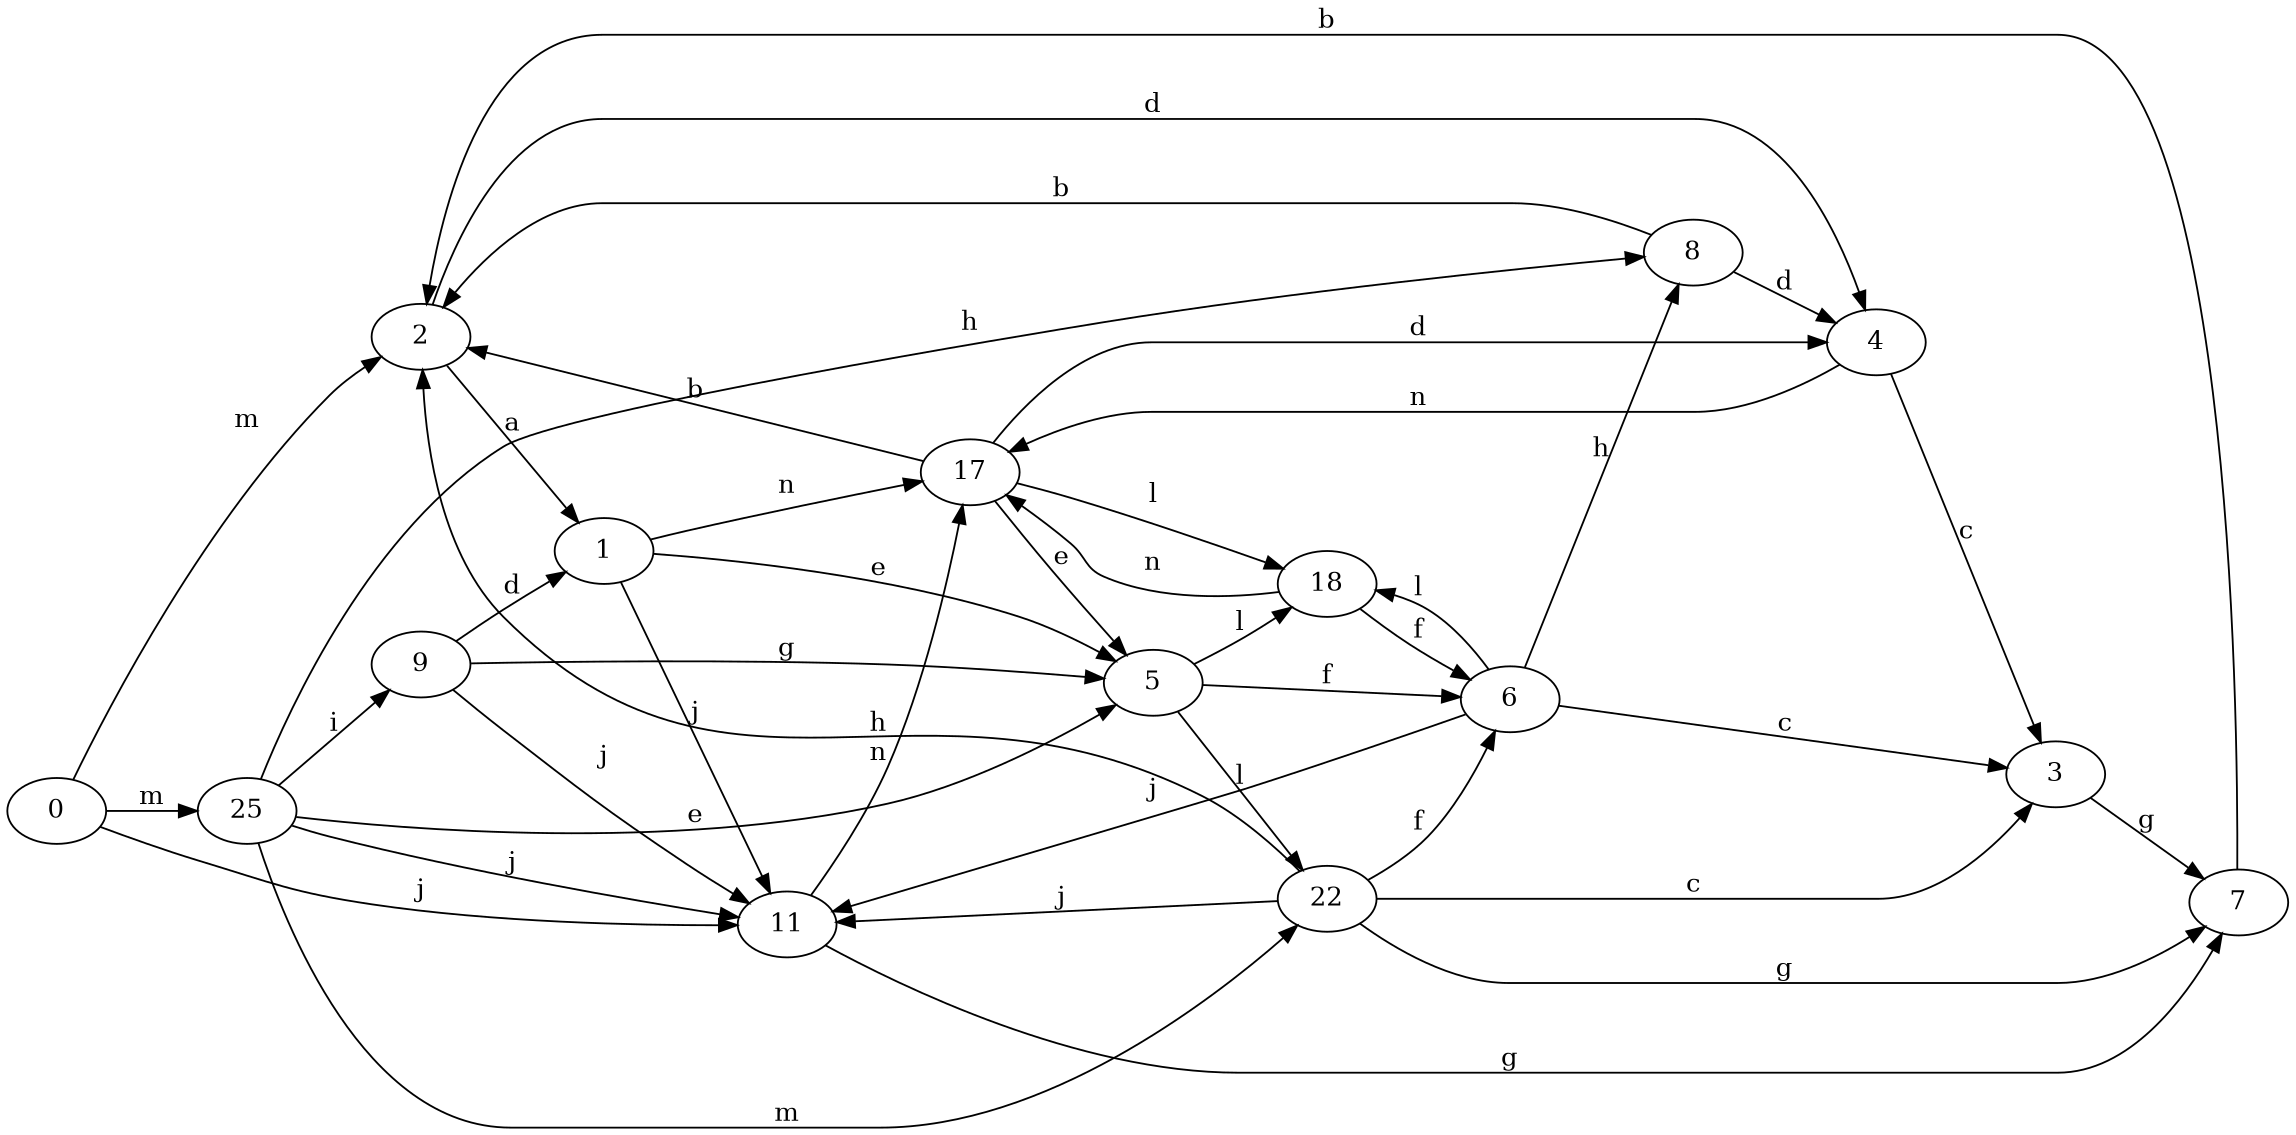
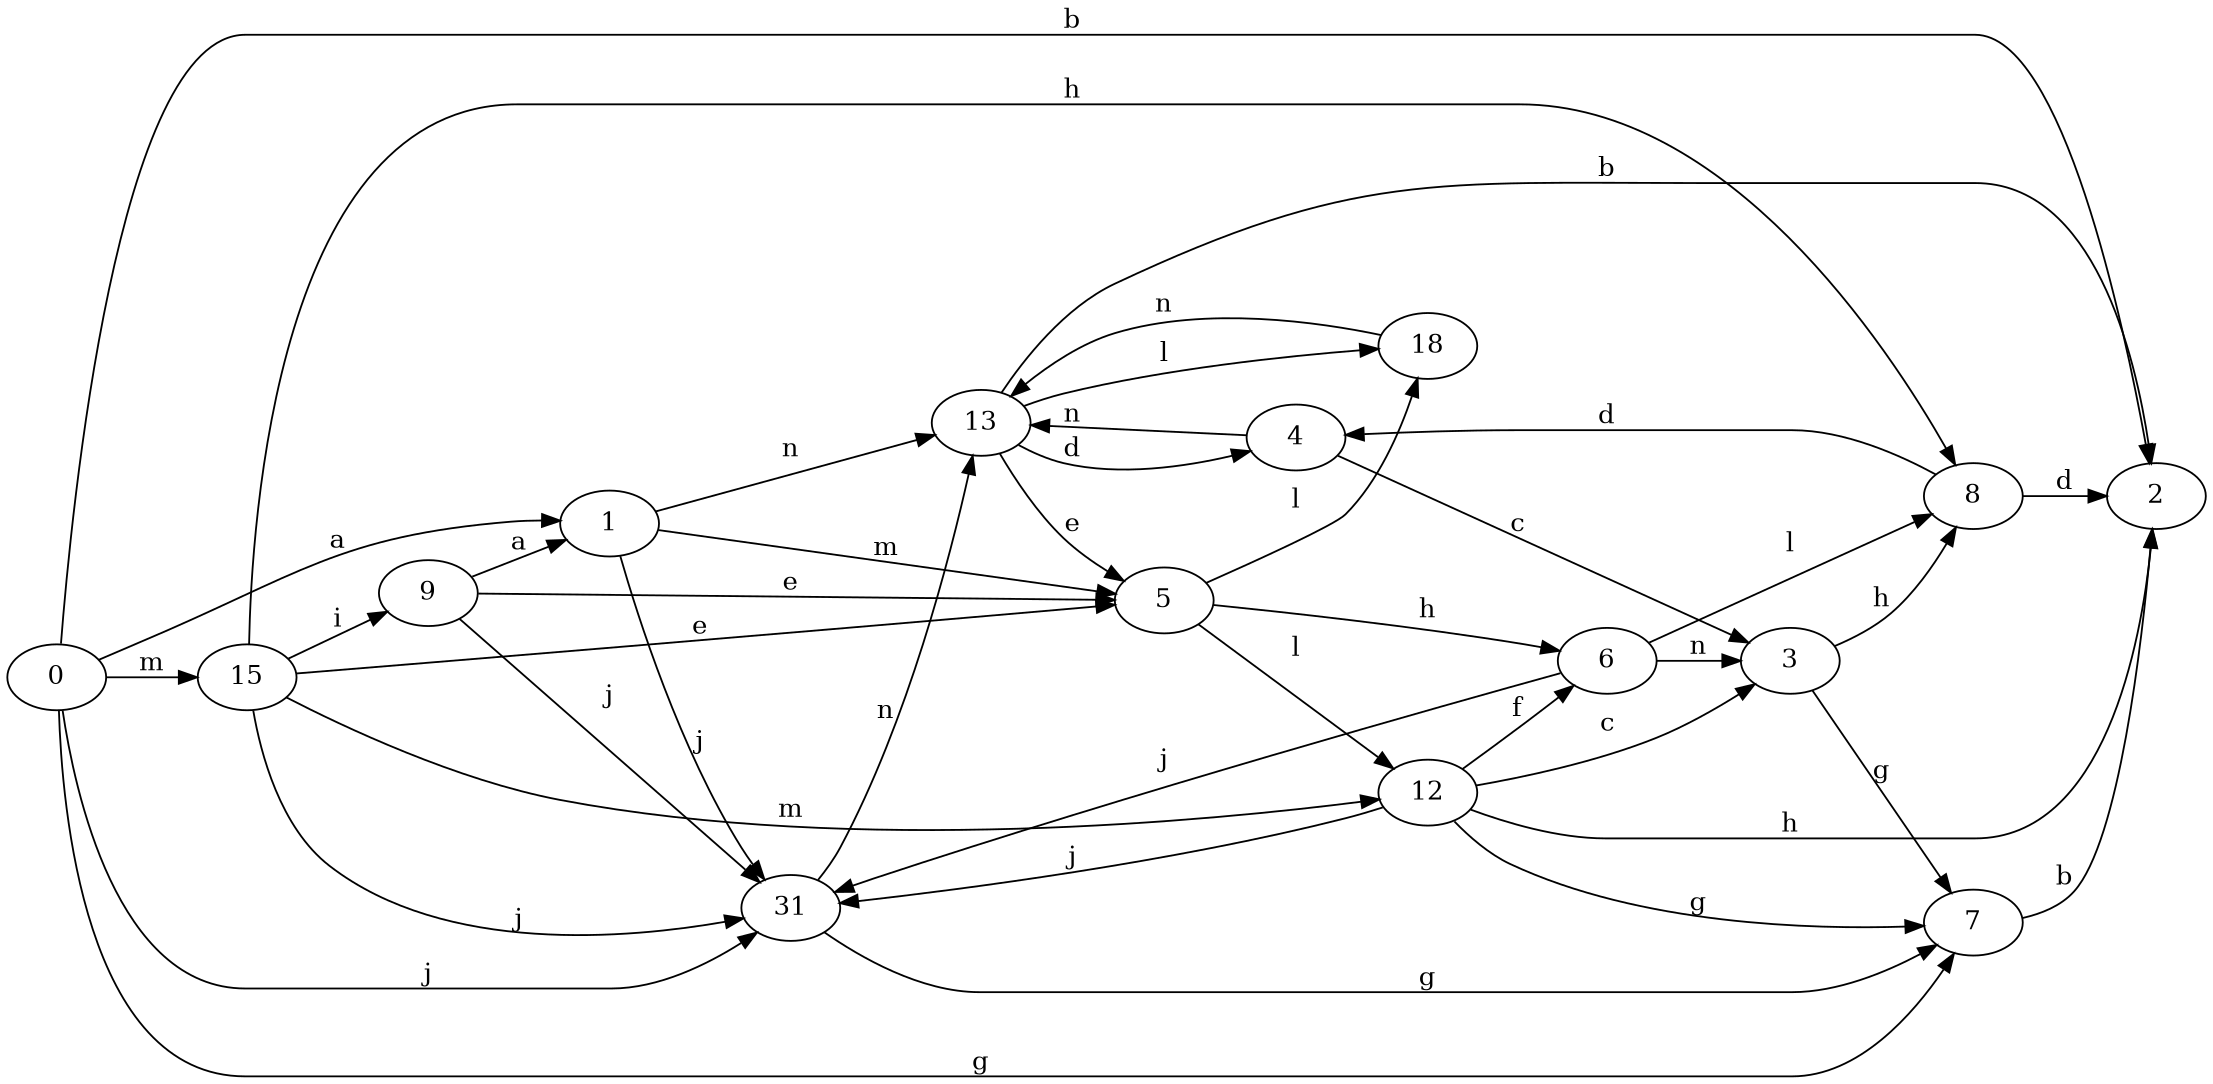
(1142, 119) -> none
(1062, 189) -> (2065, 482)
(247, 420) -> (1073, 21)
(504, 433) -> (313, 565)
(1602, 449) -> (1790, 545)
(970, 472) -> (981, 423)
(879, 568) -> (886, 548)
(513, 587) -> (519, 543)
none -> (1900, 605)
(1447, 624) -> none
(1406, 642) -> none
(787, 649) -> (791, 583)
(1327, 676) -> (1428, 610)
(1785, 724) -> (1699, 647)
(247, 811) -> (247, 677)
(1327, 899) -> (1428, 793)
(787, 924) -> (791, 908)
none -> (891, 1076)
